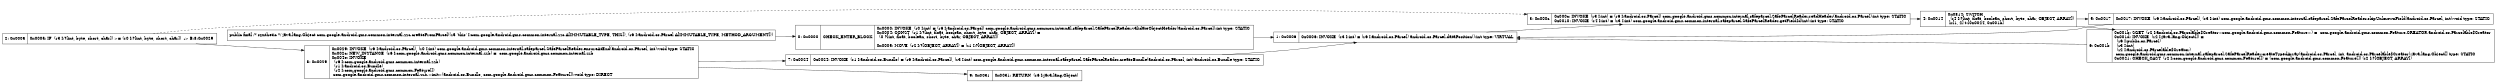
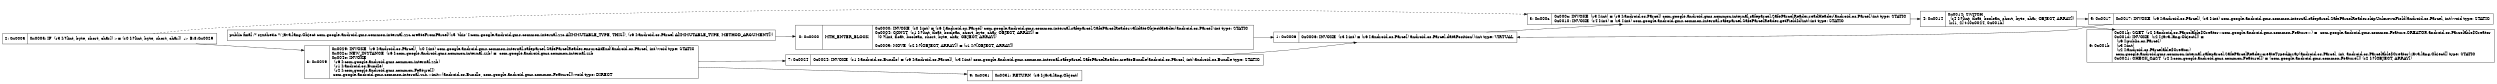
(1967, 15) -> (1967, 15)
(848, 37) -> (847, 37)
(1803, 42) -> none
